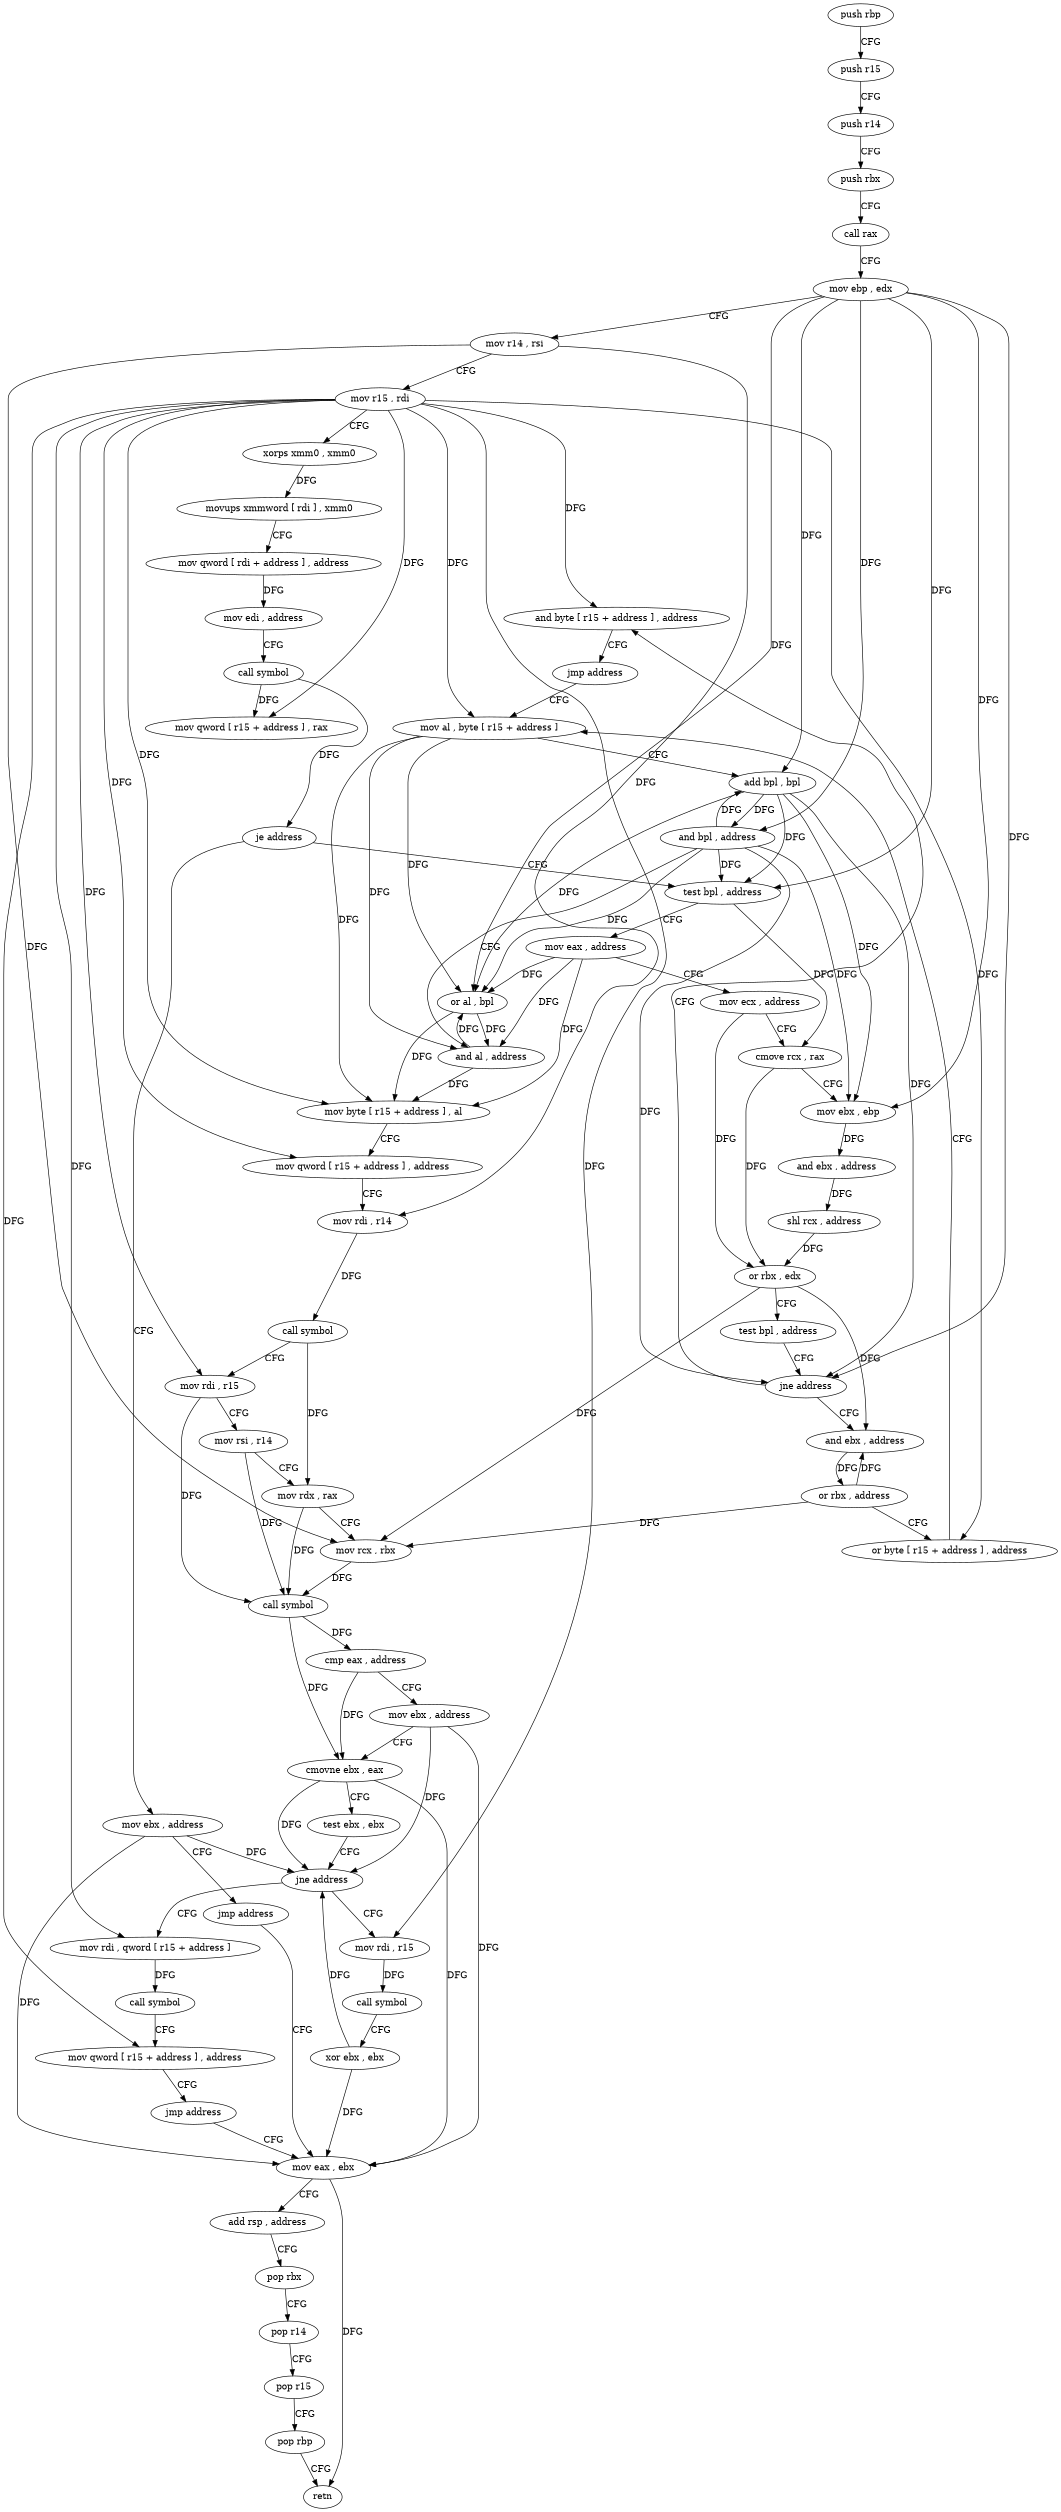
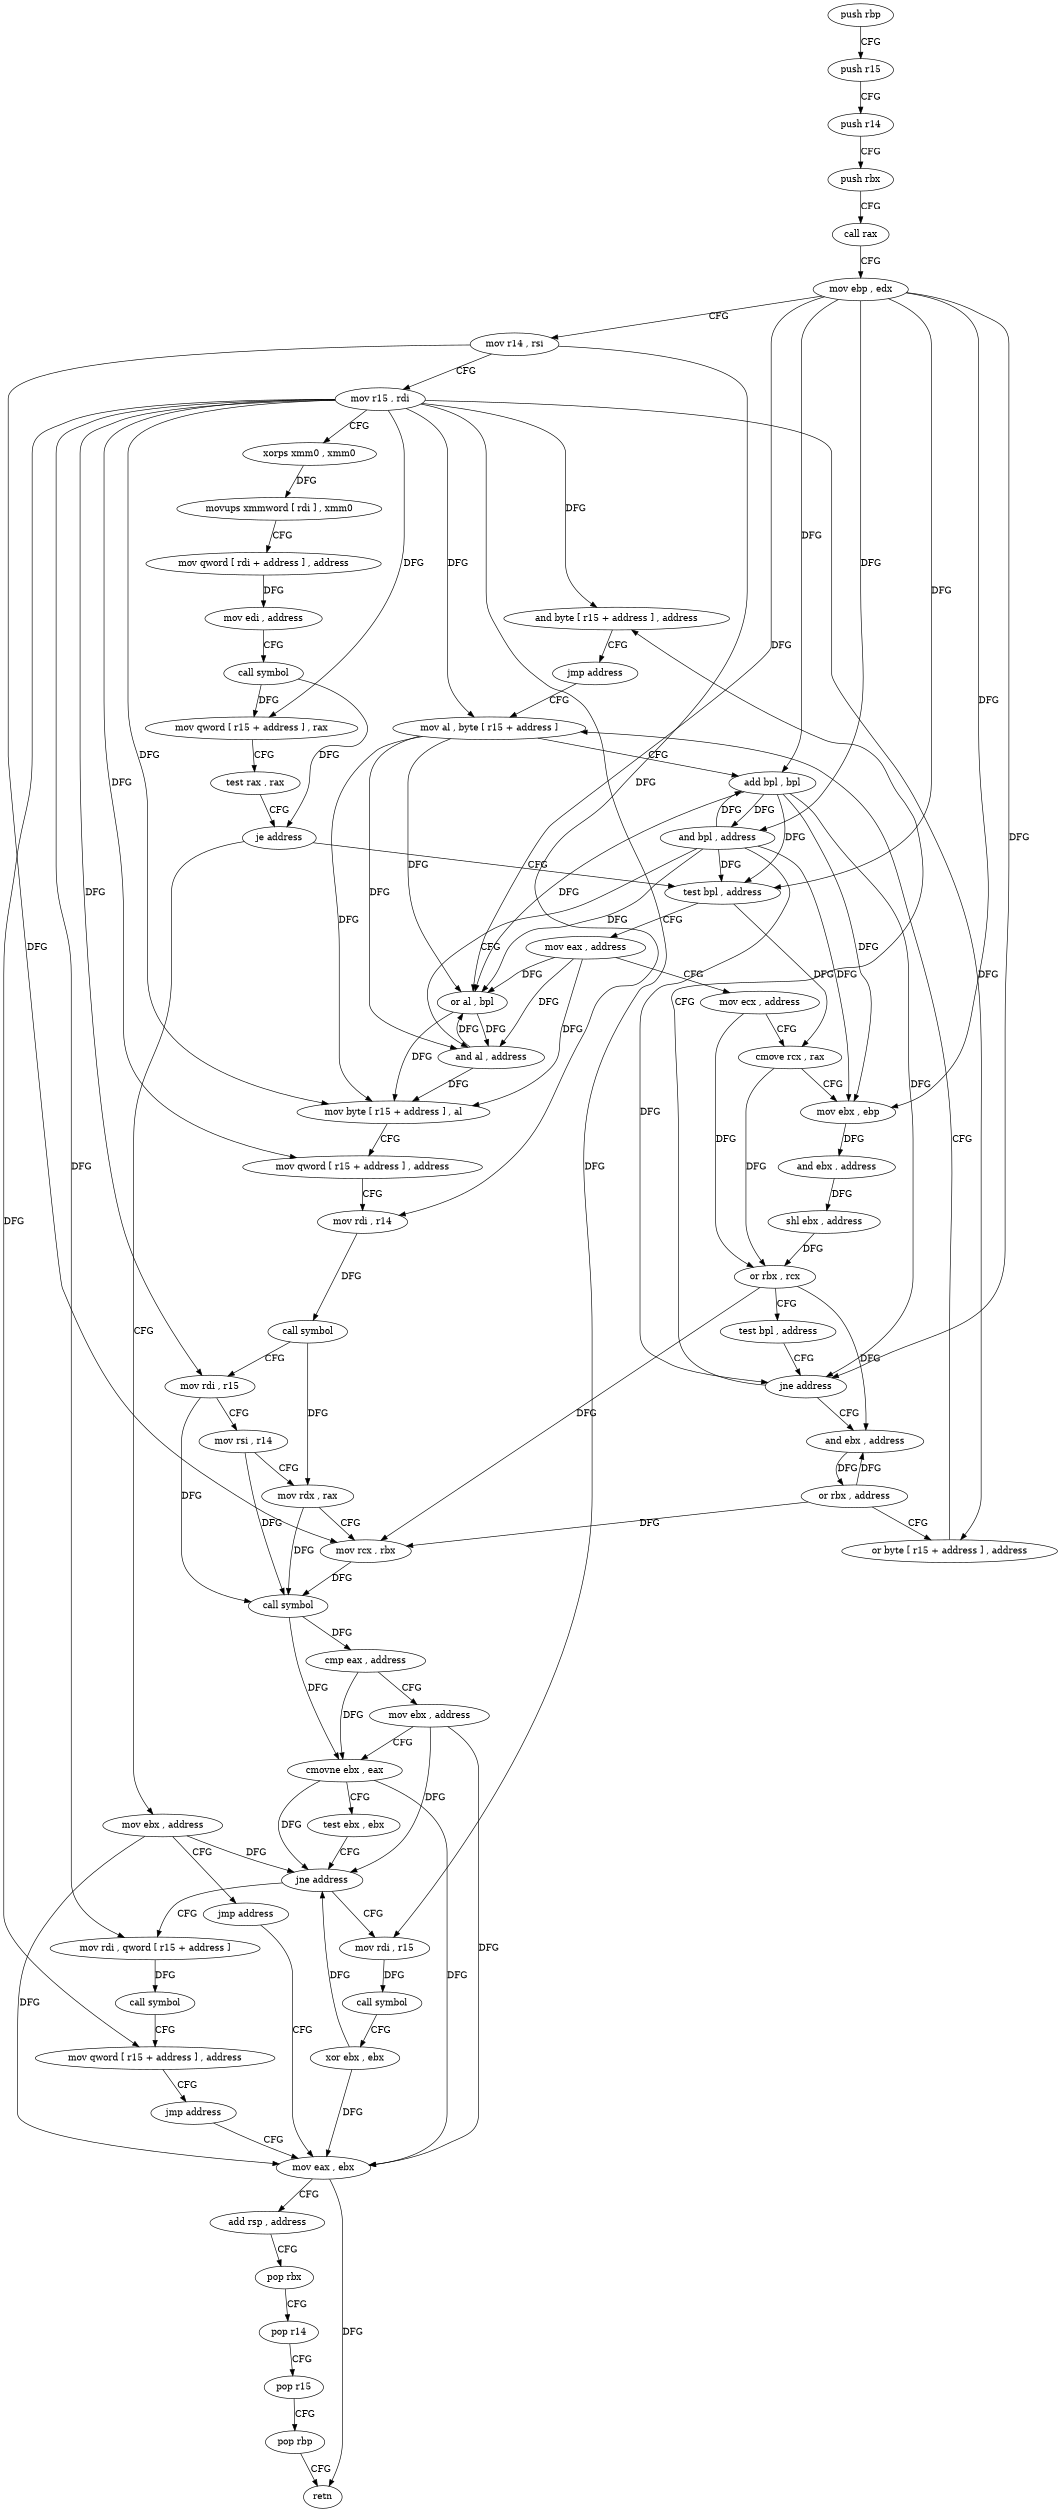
none -> (255, 783)
(824, 1222) -> (824, 1222)
(775, 1277) -> (775, 1277)
